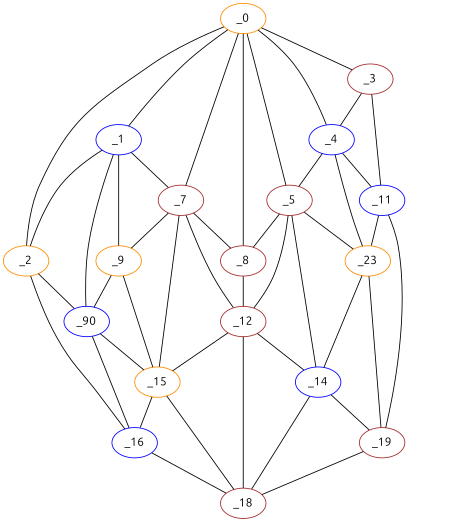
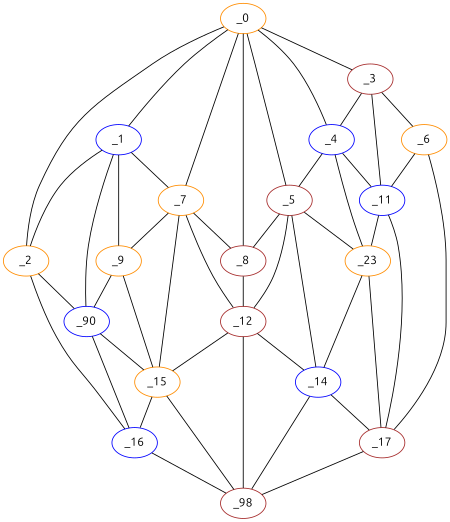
none -> (424, 140)
(181, 200) -> (181, 200)
(382, 443) -> (382, 443)
(243, 503) -> (243, 503)
